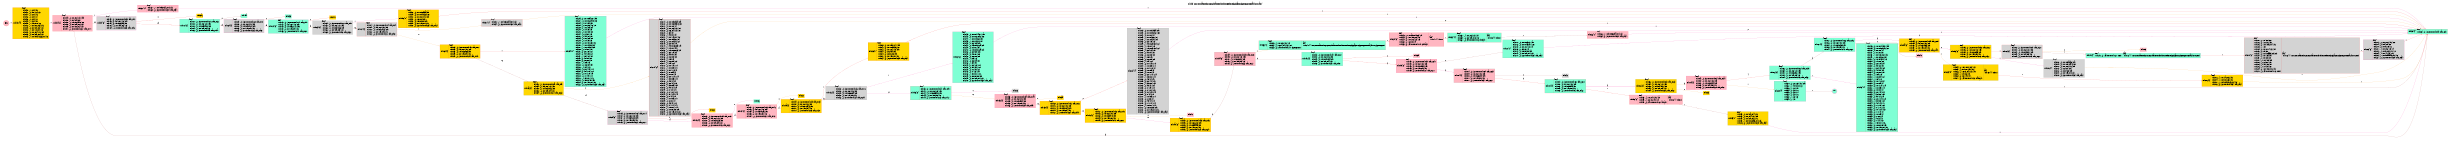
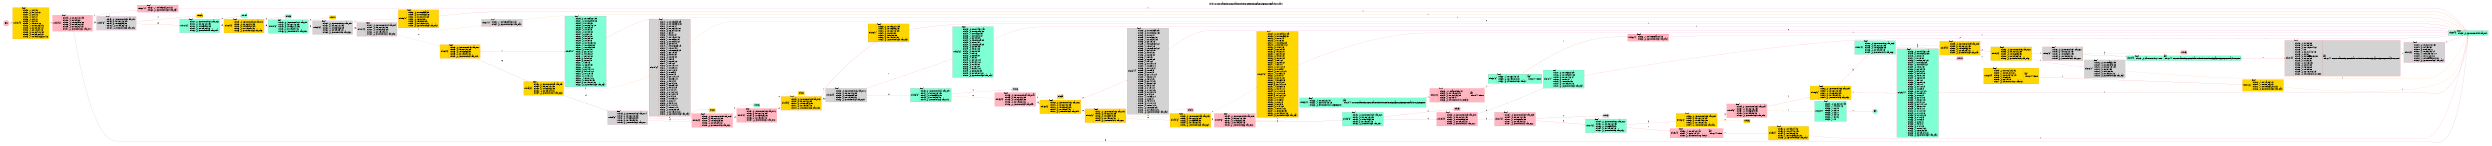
(244, 26) -> (244, 26)
(1790, 73) -> (1831, 93)
none -> (1277, 74)
